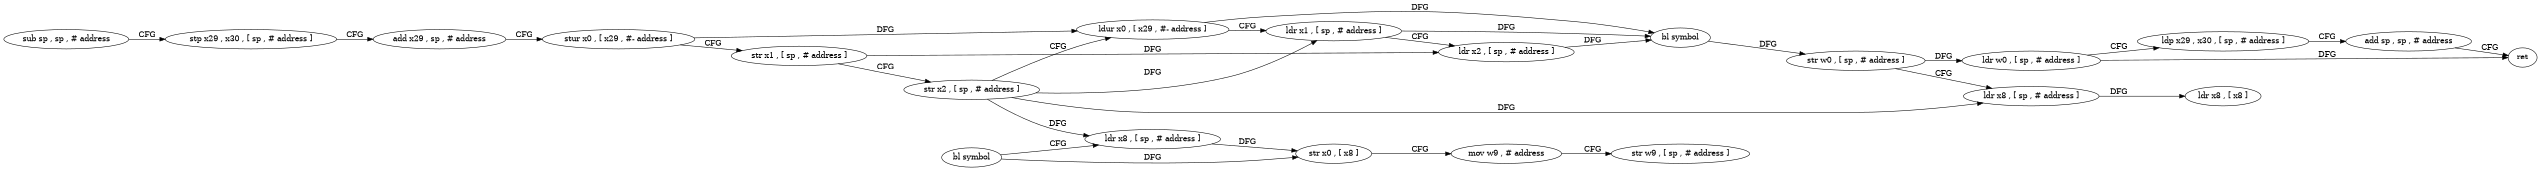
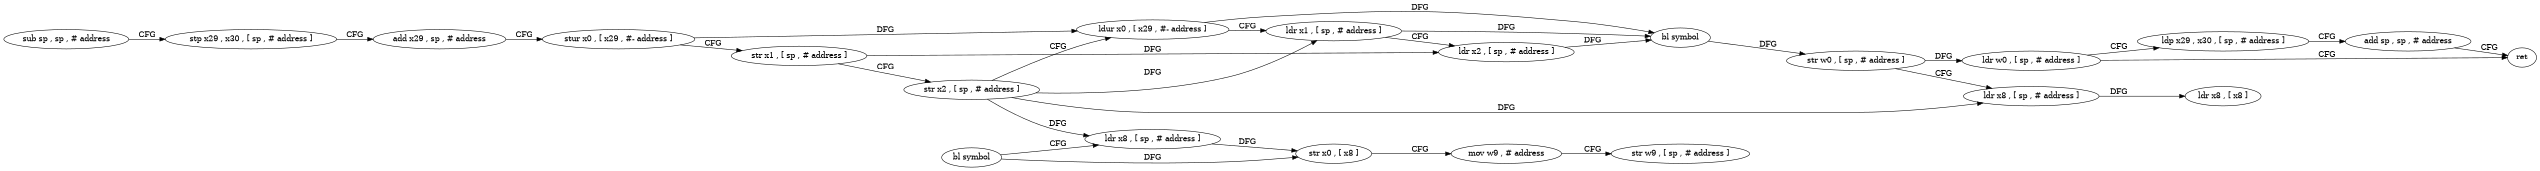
(2327, 55) -> (2327, 55)
